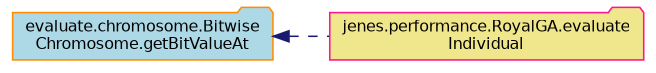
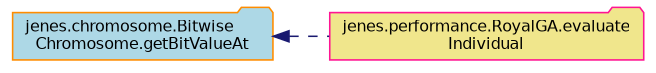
(143, 36) -> (143, 36)
